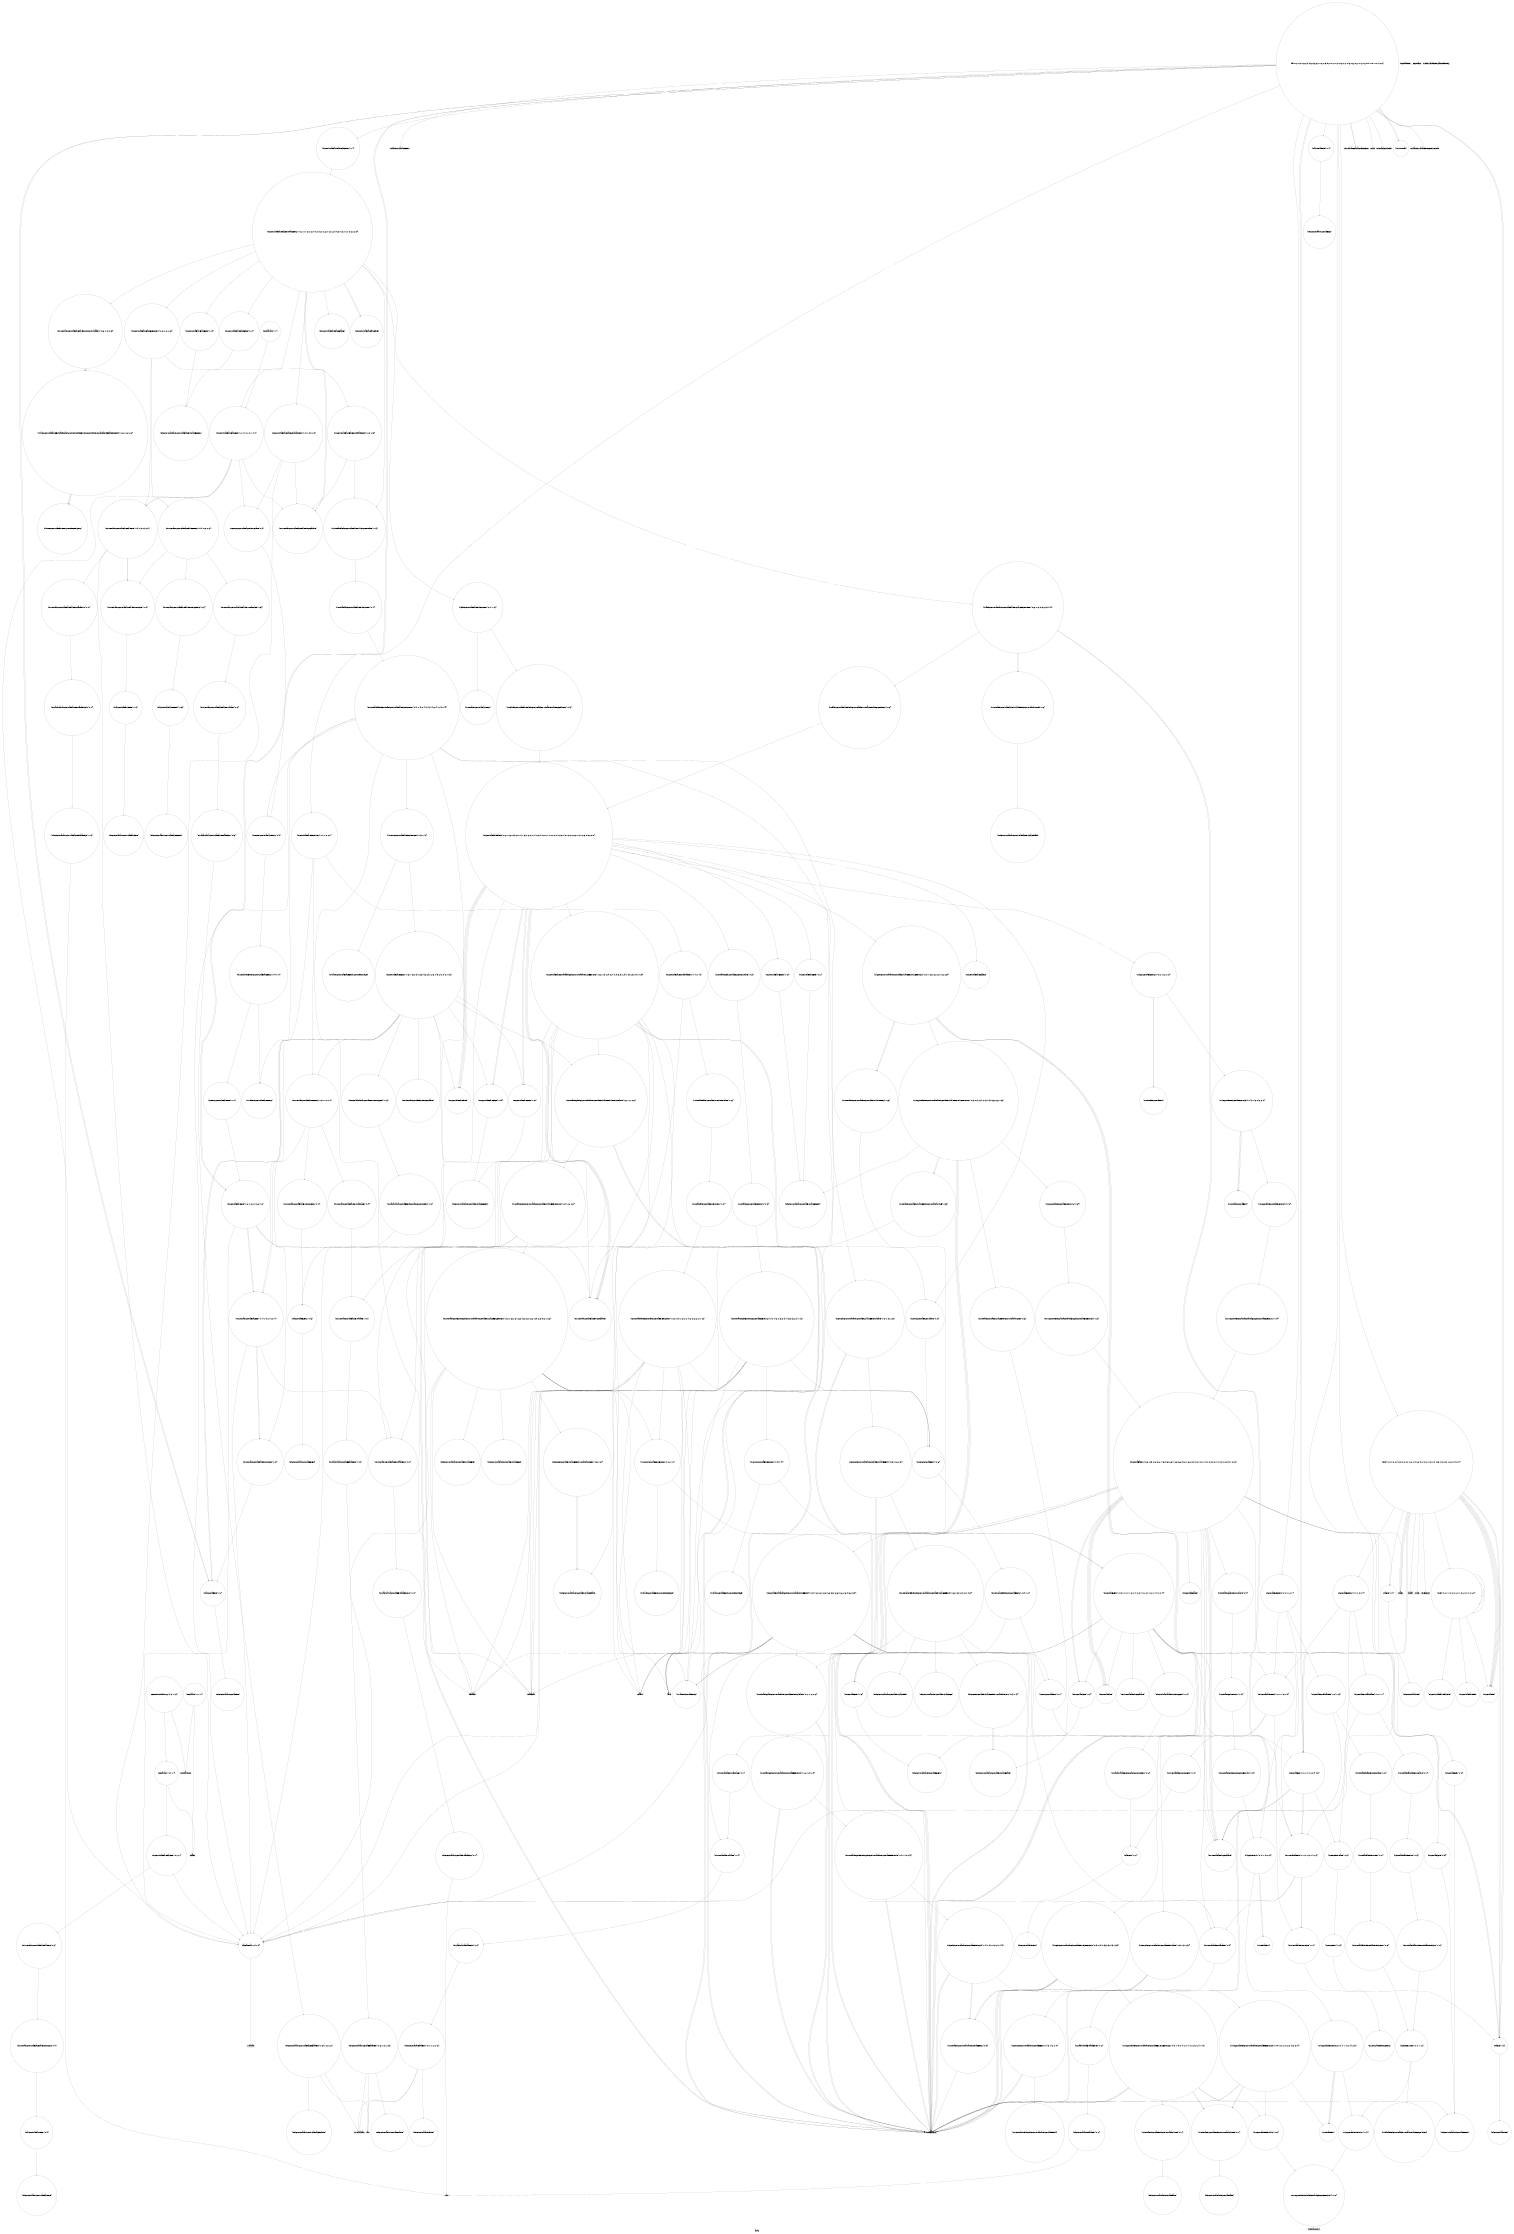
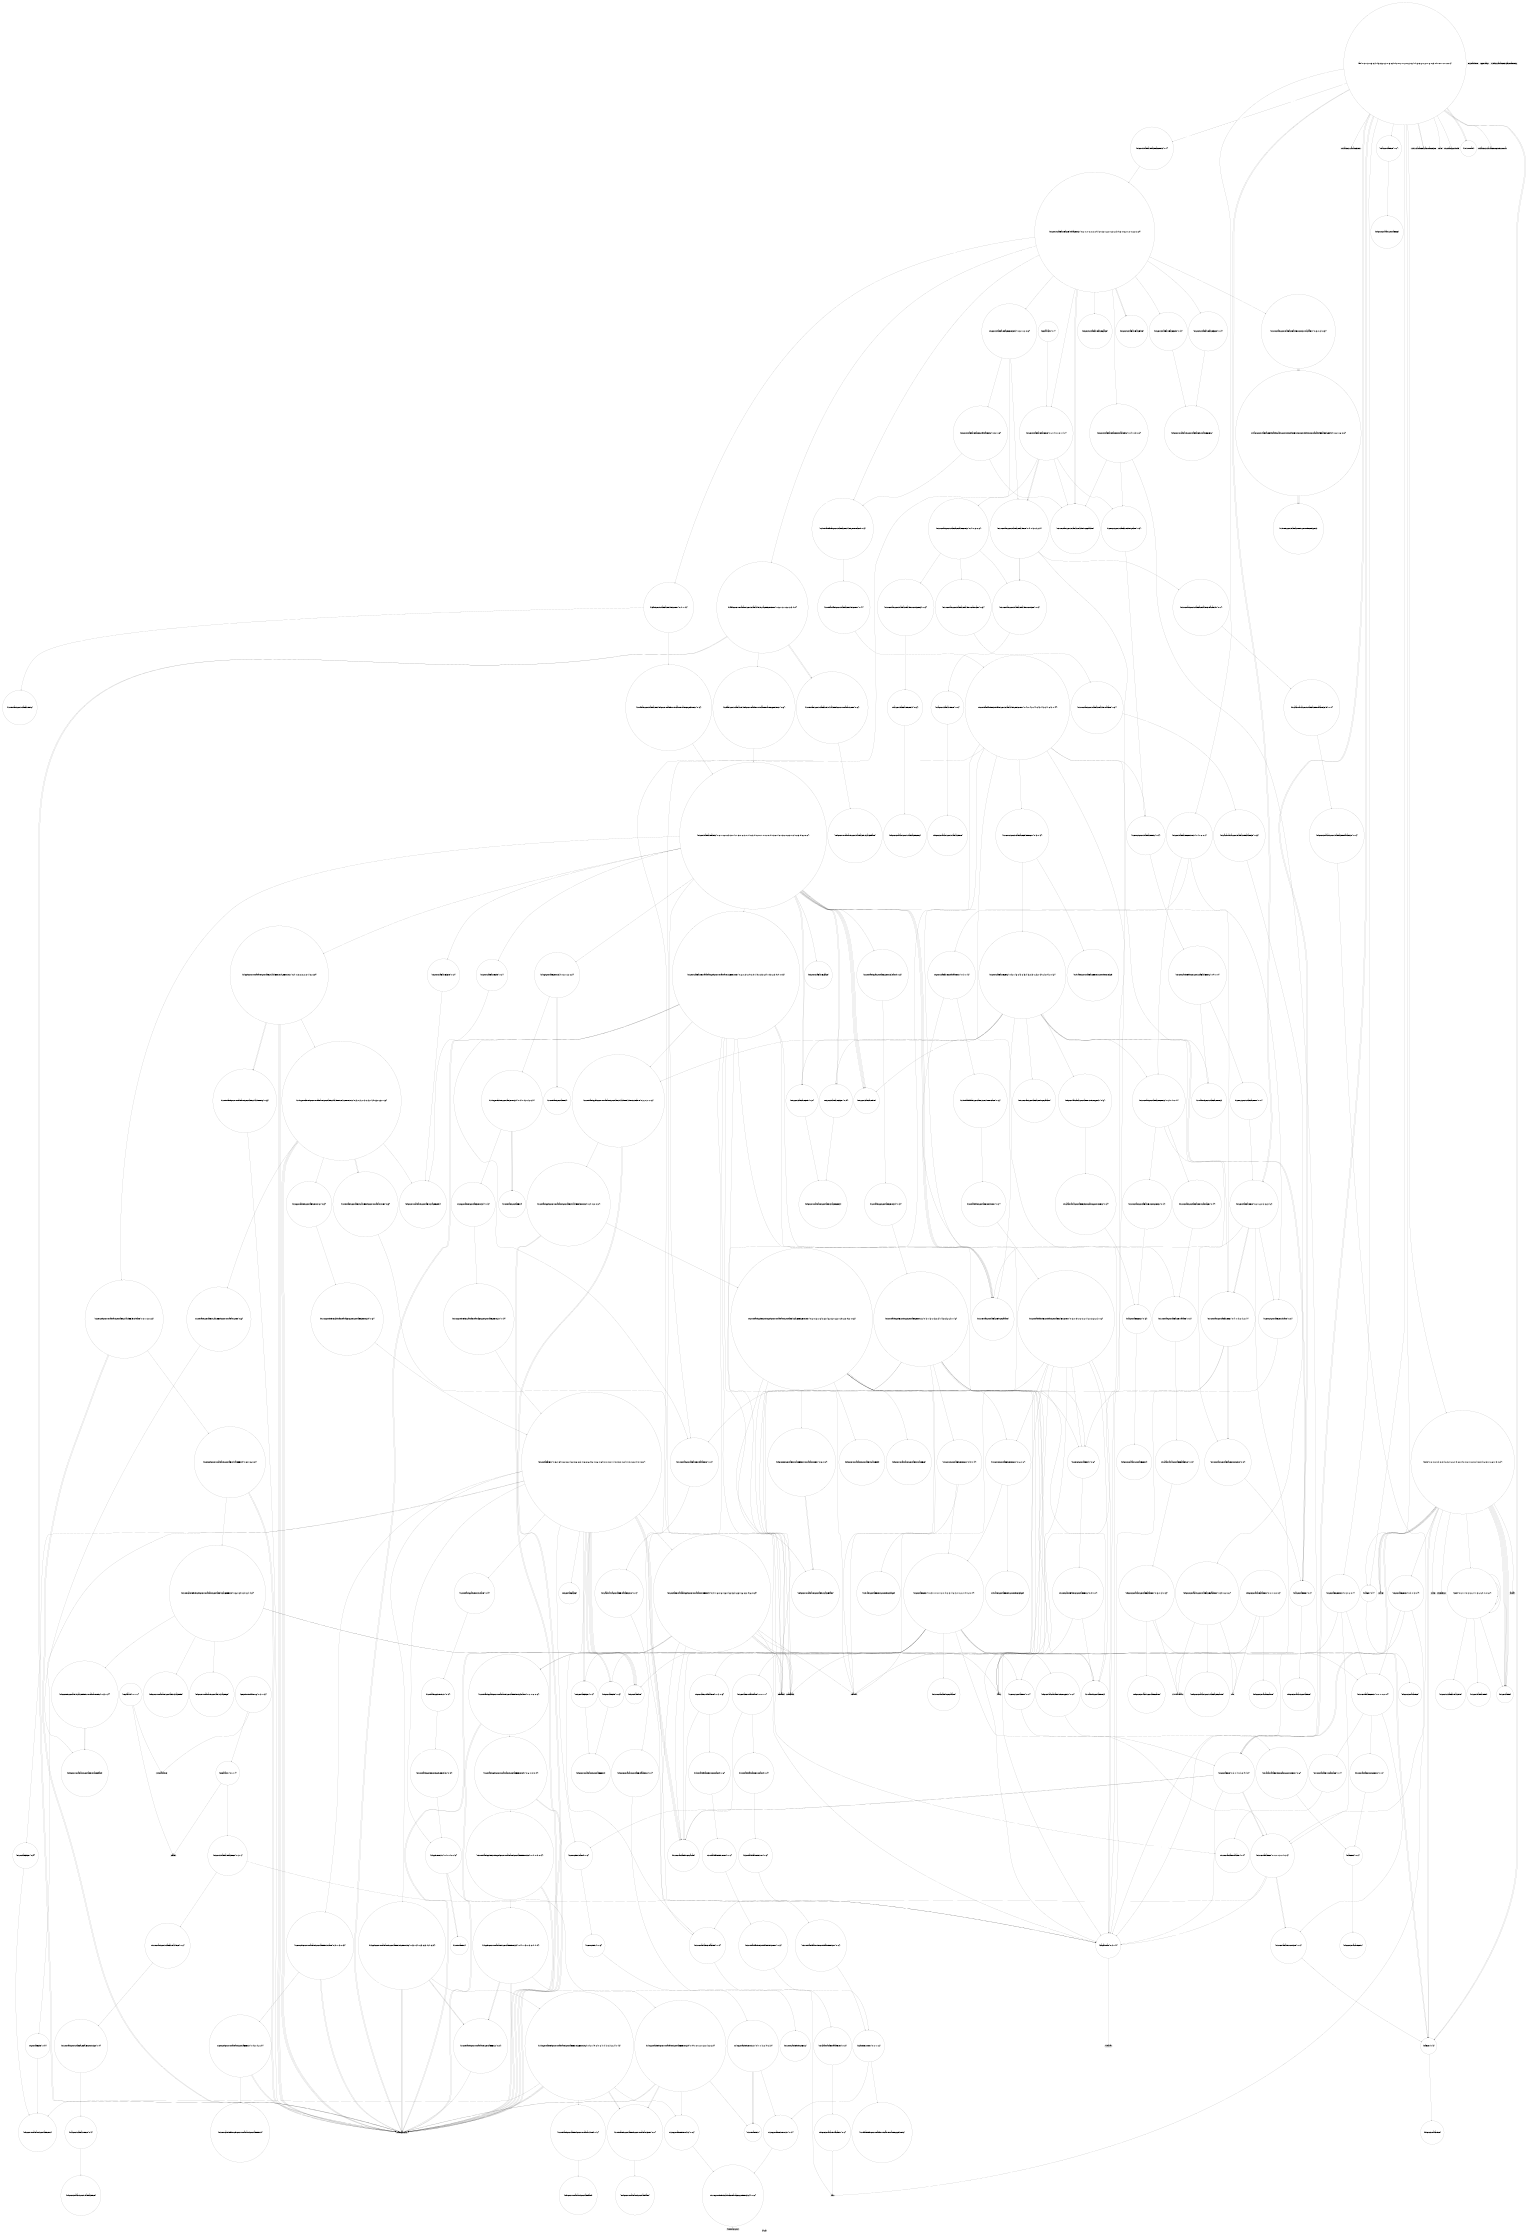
(466, 1946) -> none
